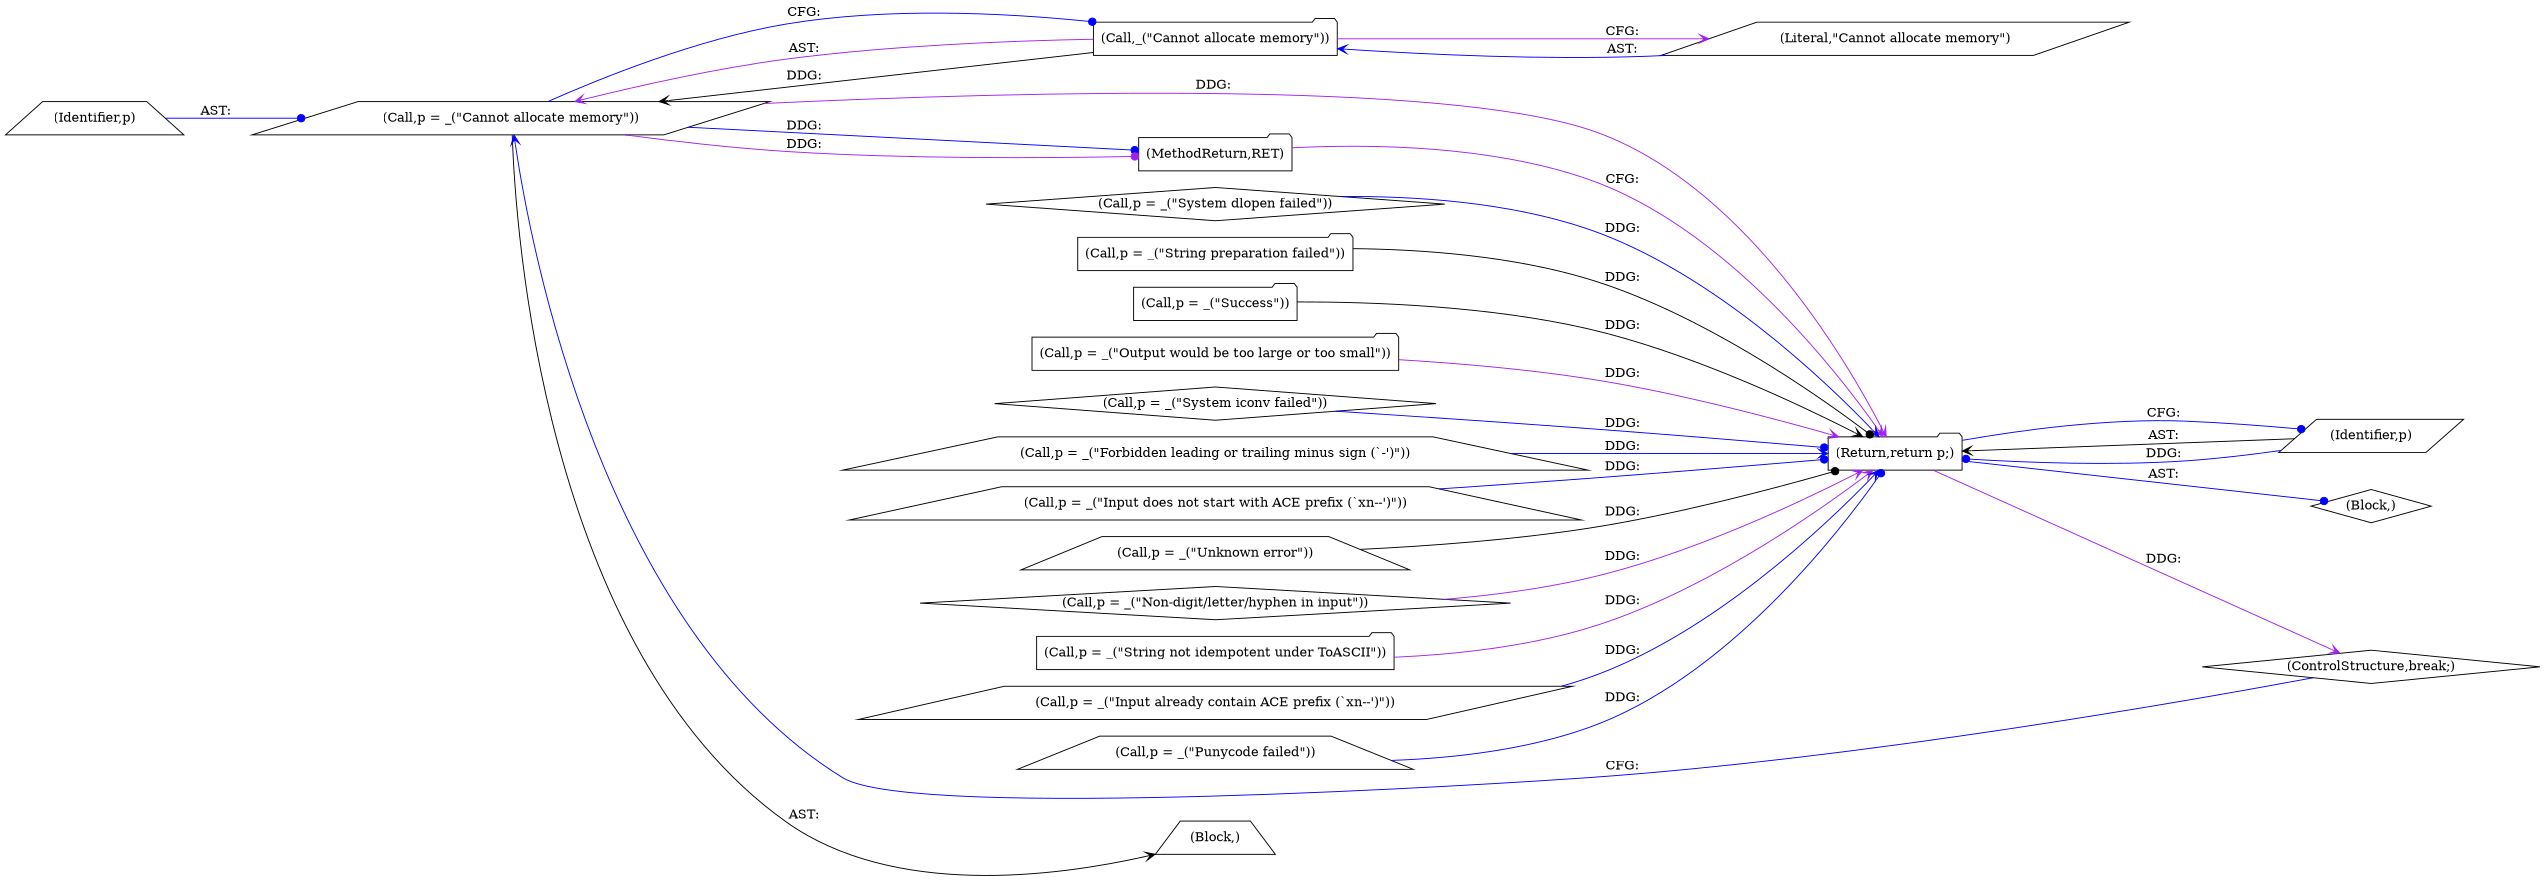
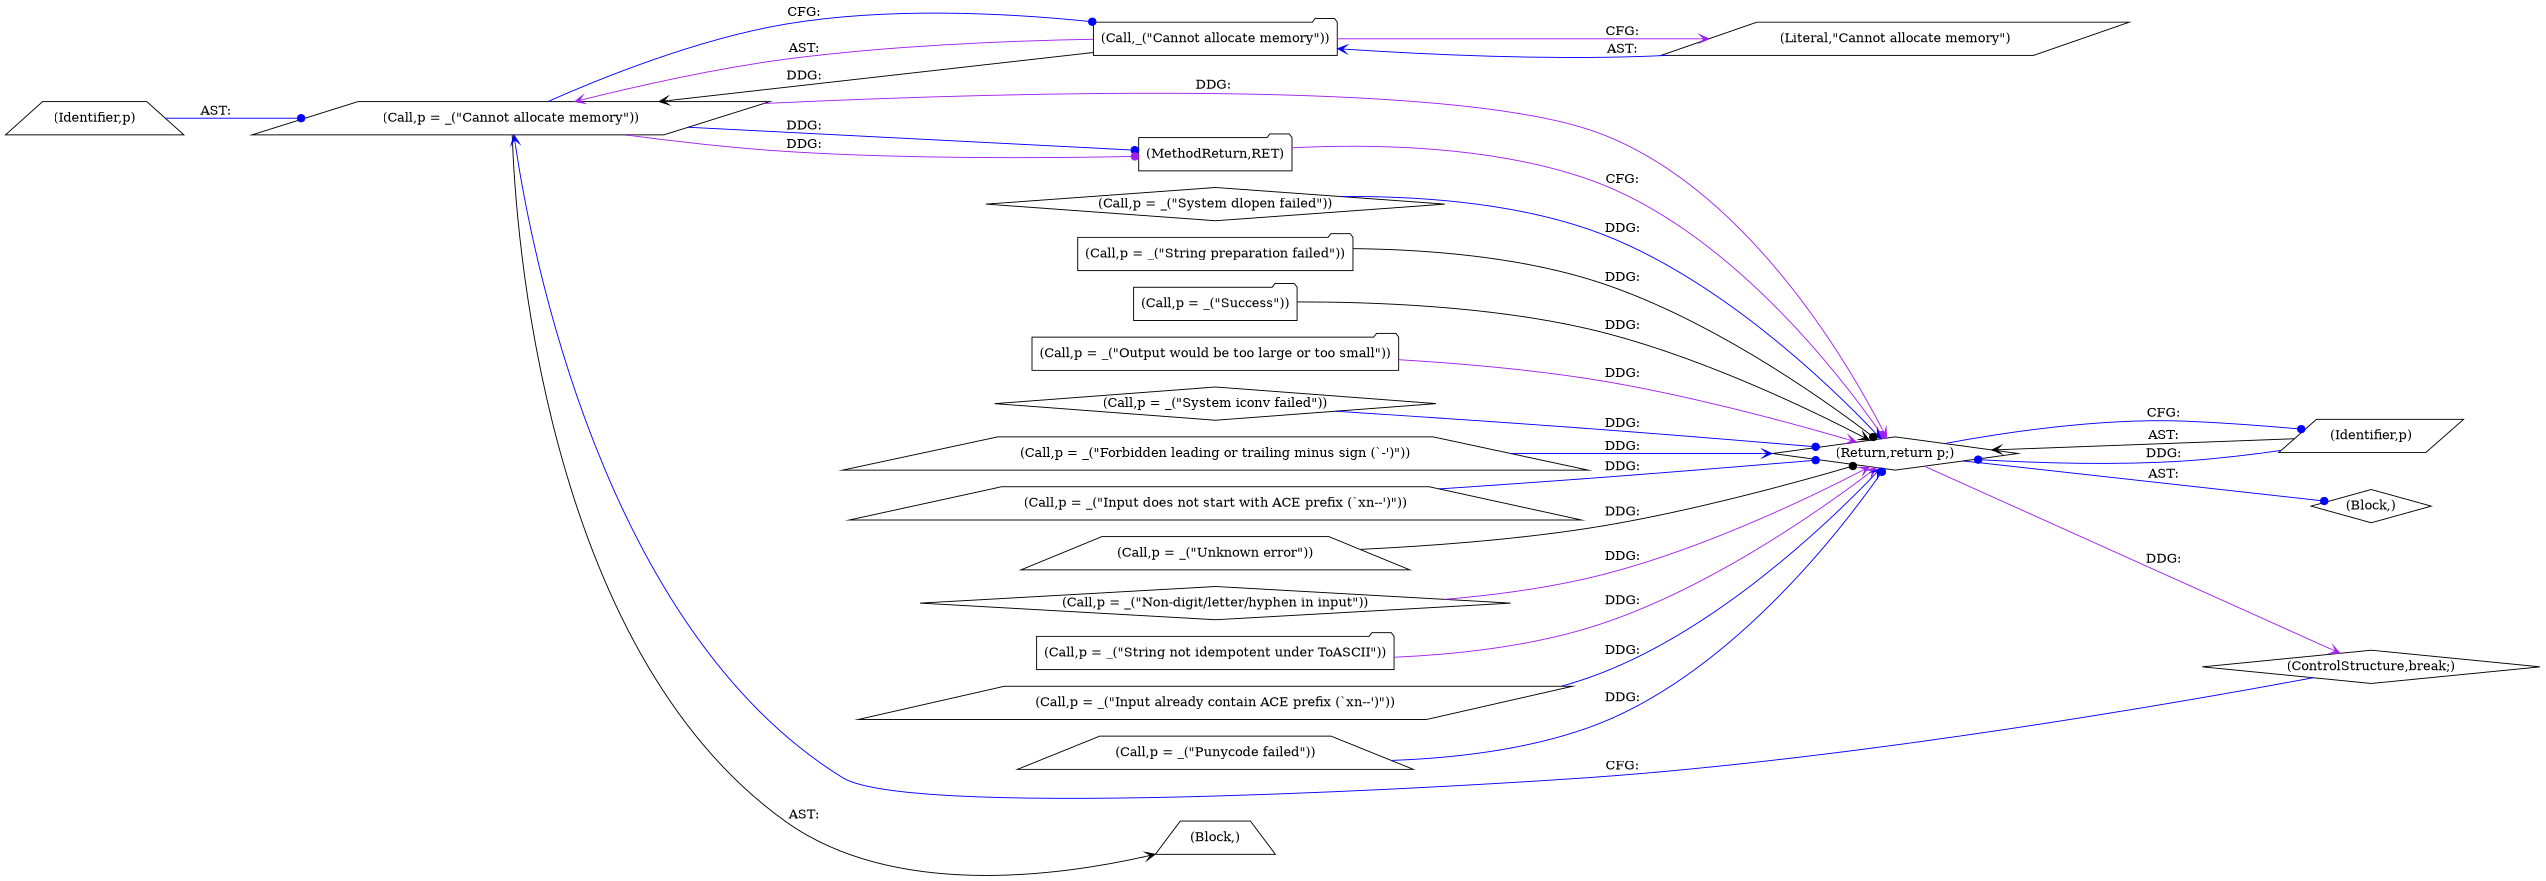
(1629, 197) -> (1630, 198)
(1895, 453) -> (1895, 453)
